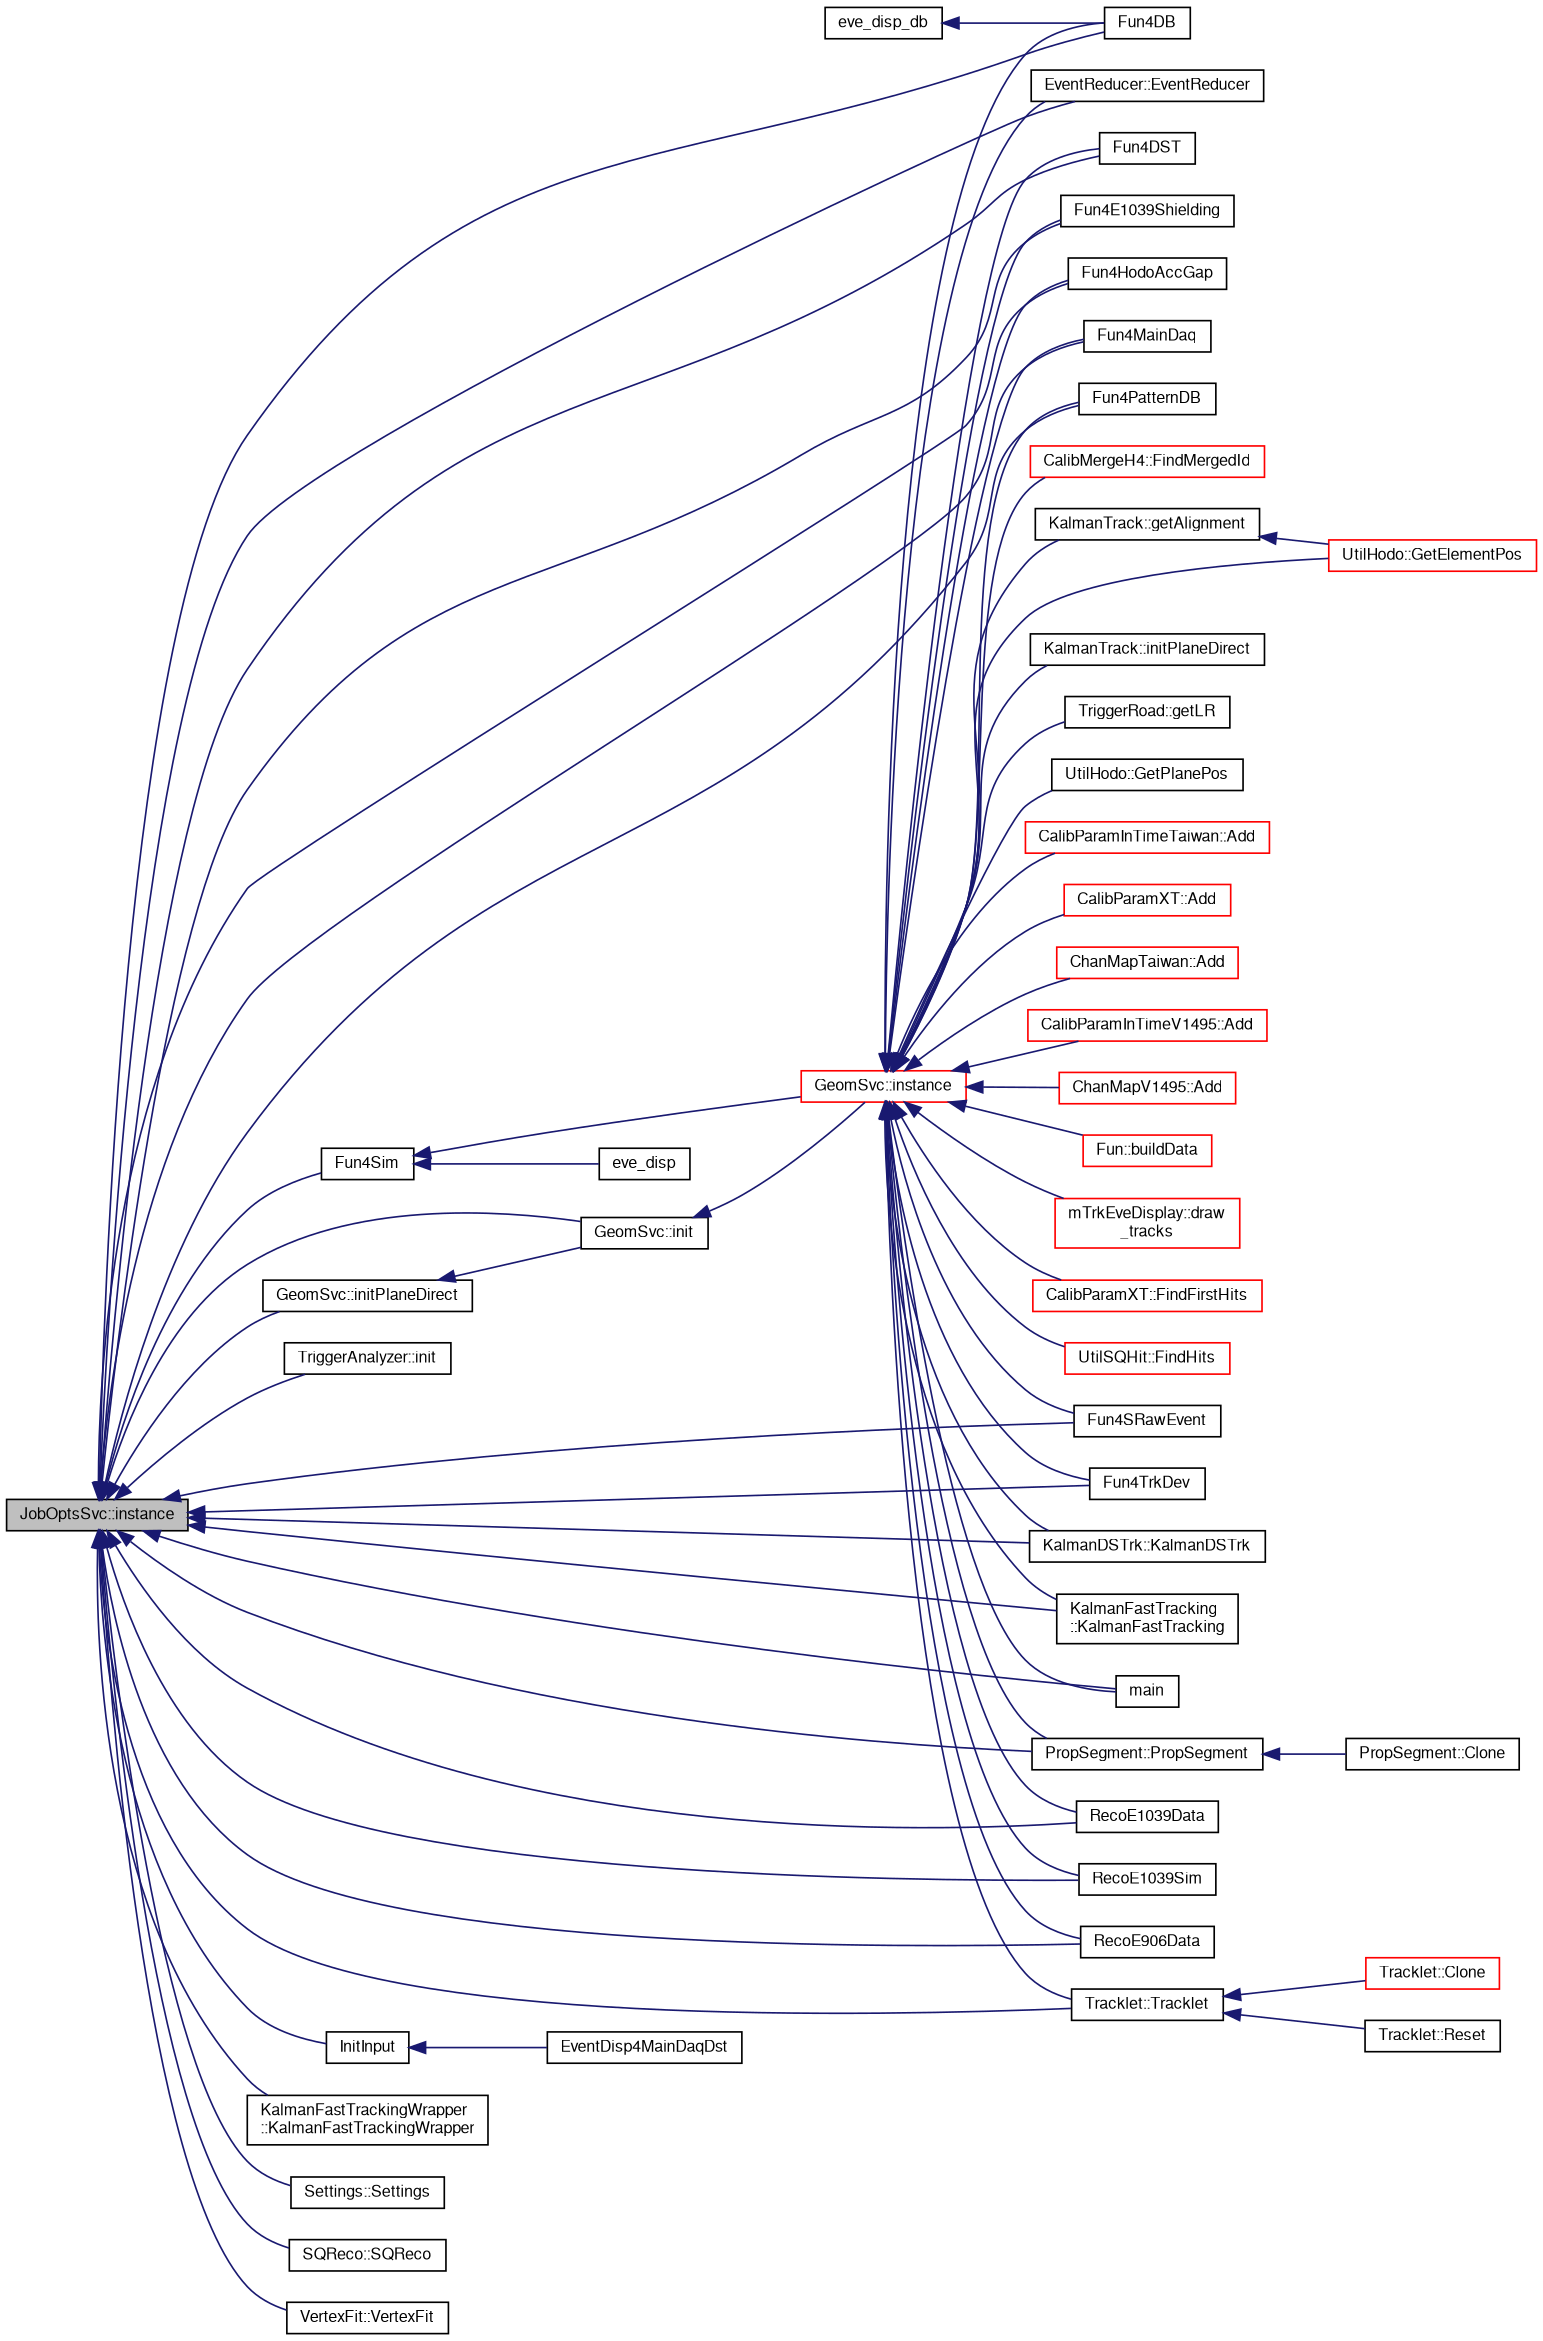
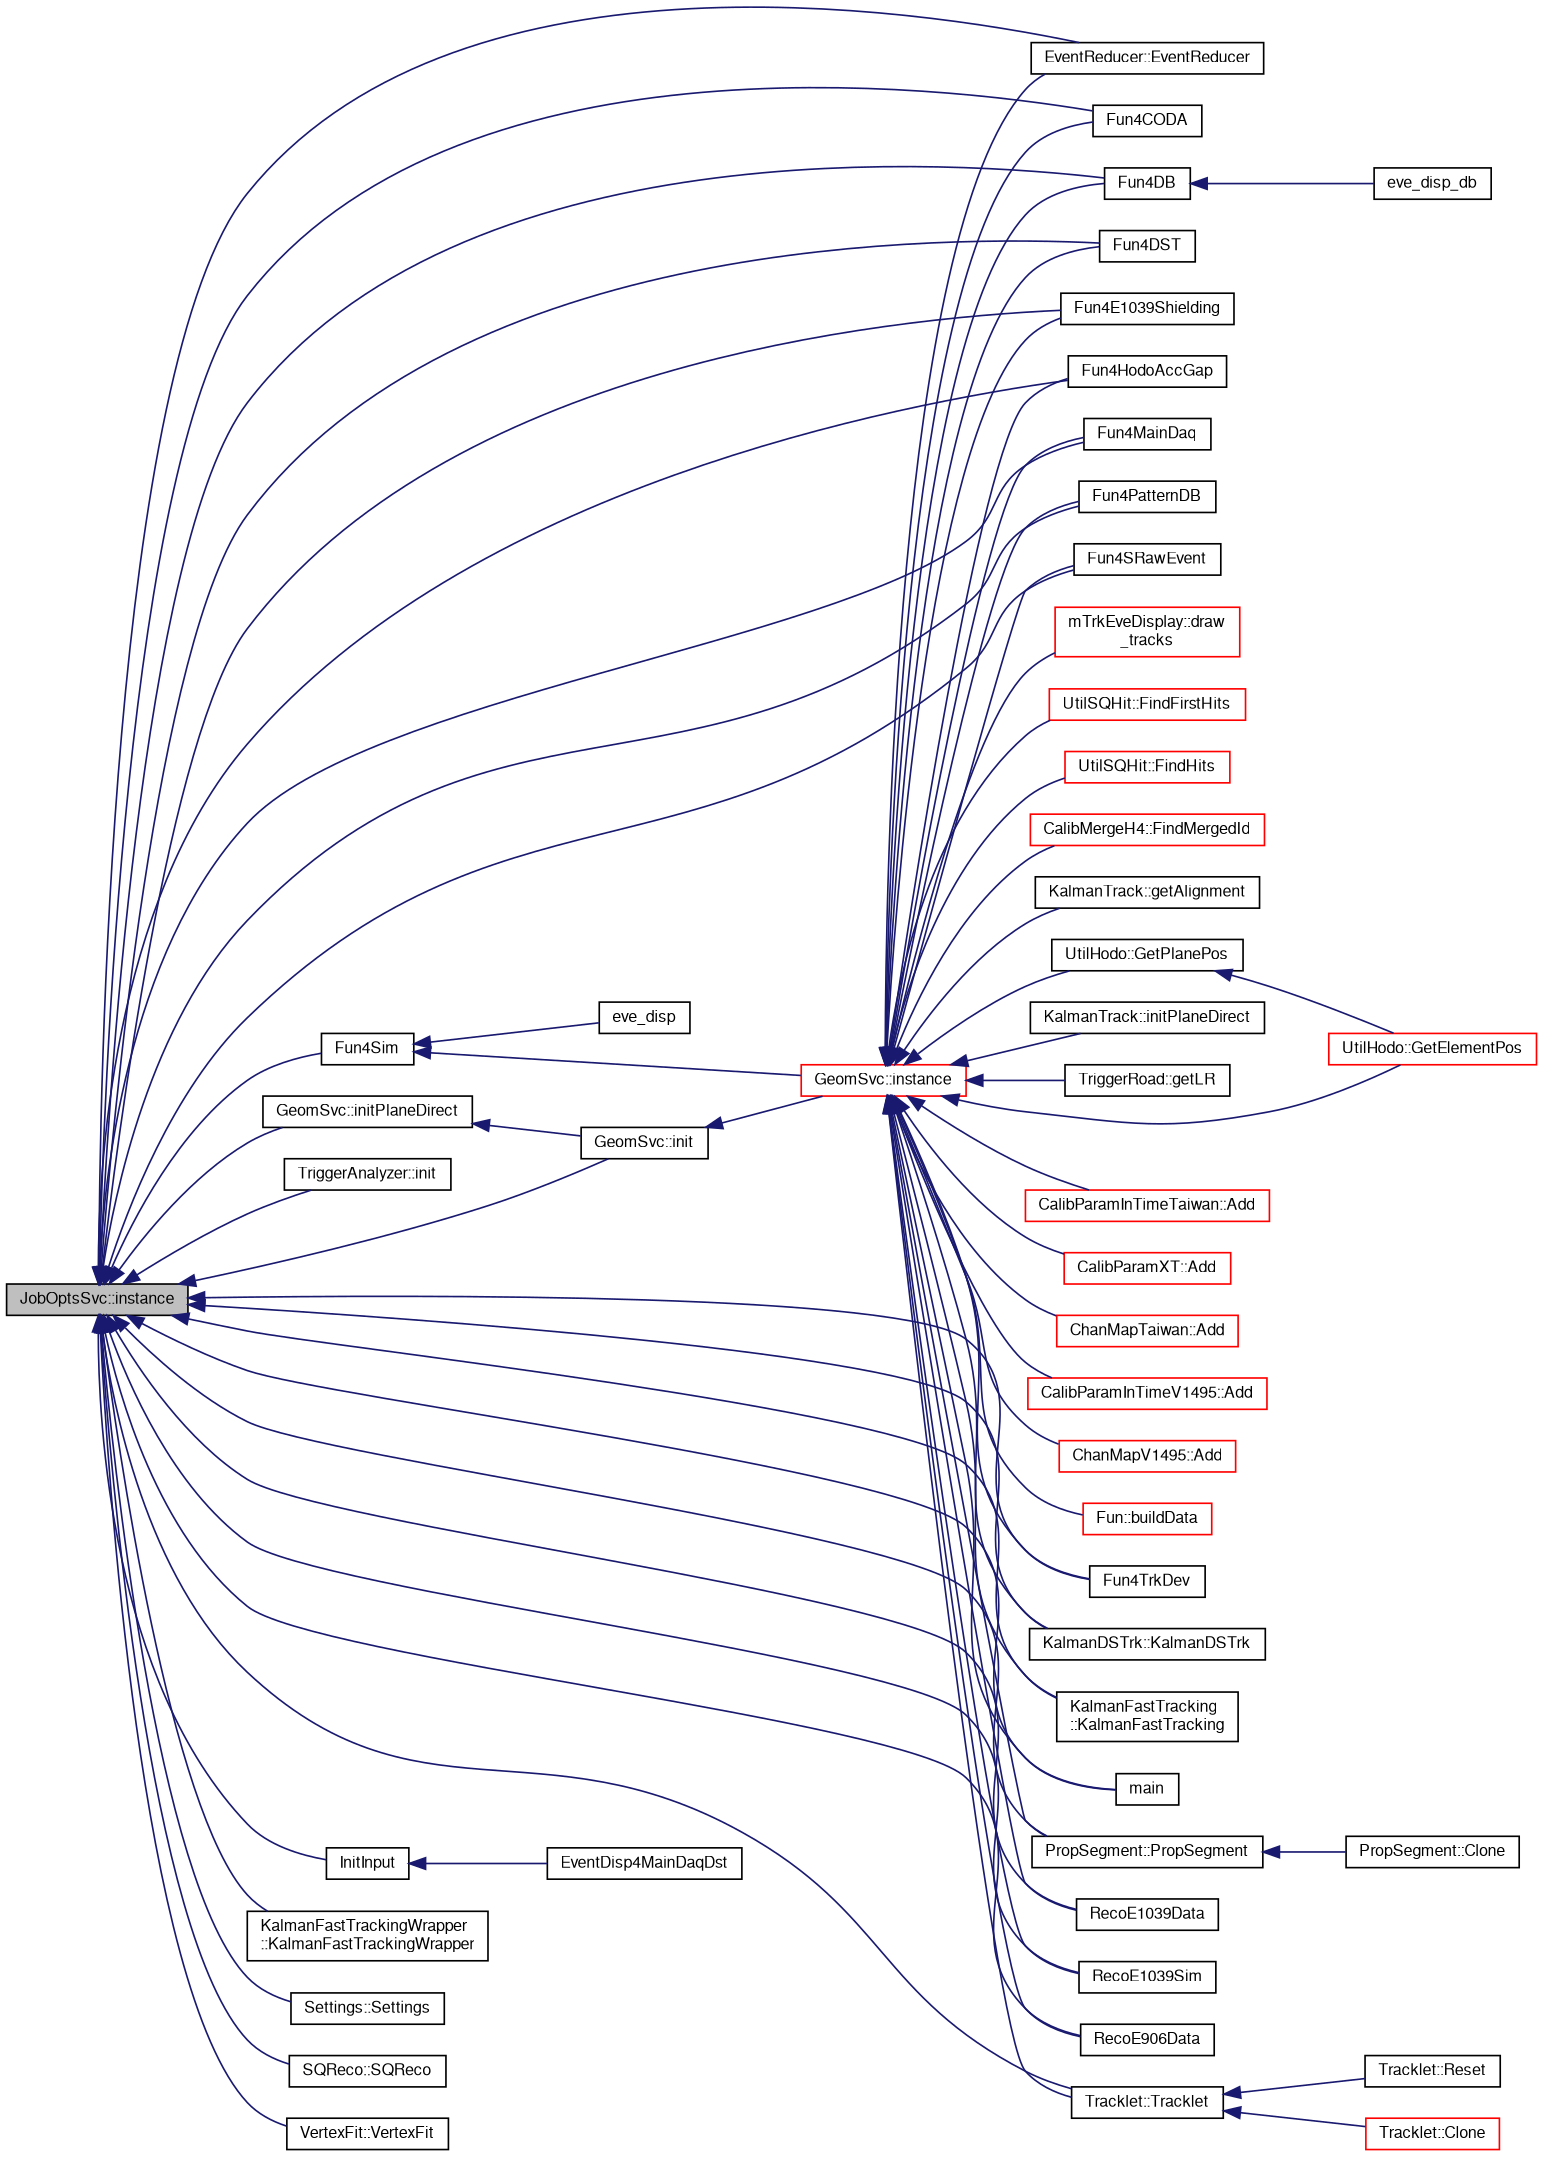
(1032, 23) -> (1291, 183)
none -> (1147, 121)
(1302, 541) -> (1313, 1002)
(1147, 1296) -> (1147, 704)
